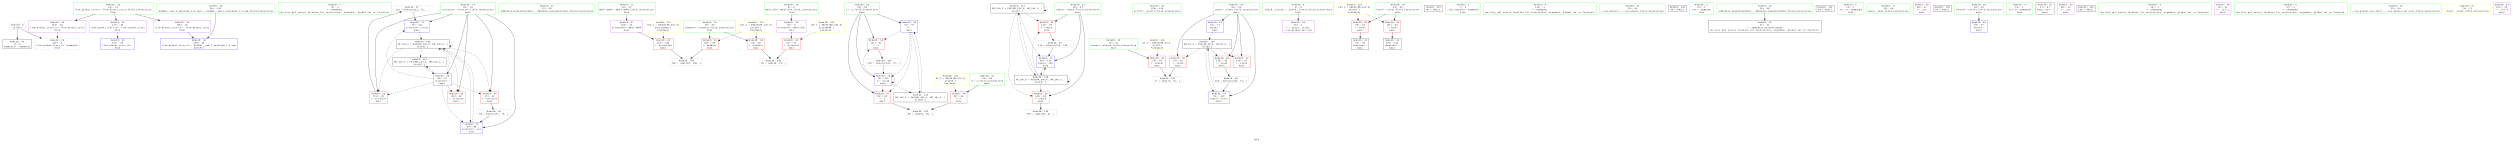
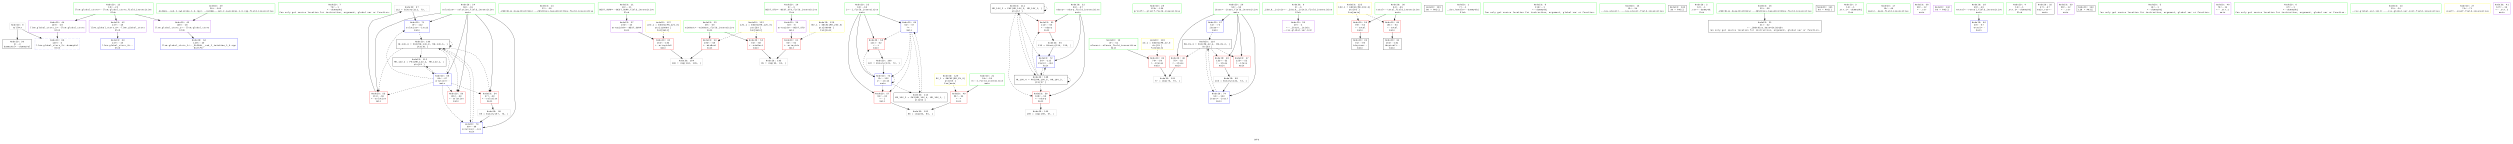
(1942, 8) -> (1942, 8)
(215, 26) -> (201, 16)
